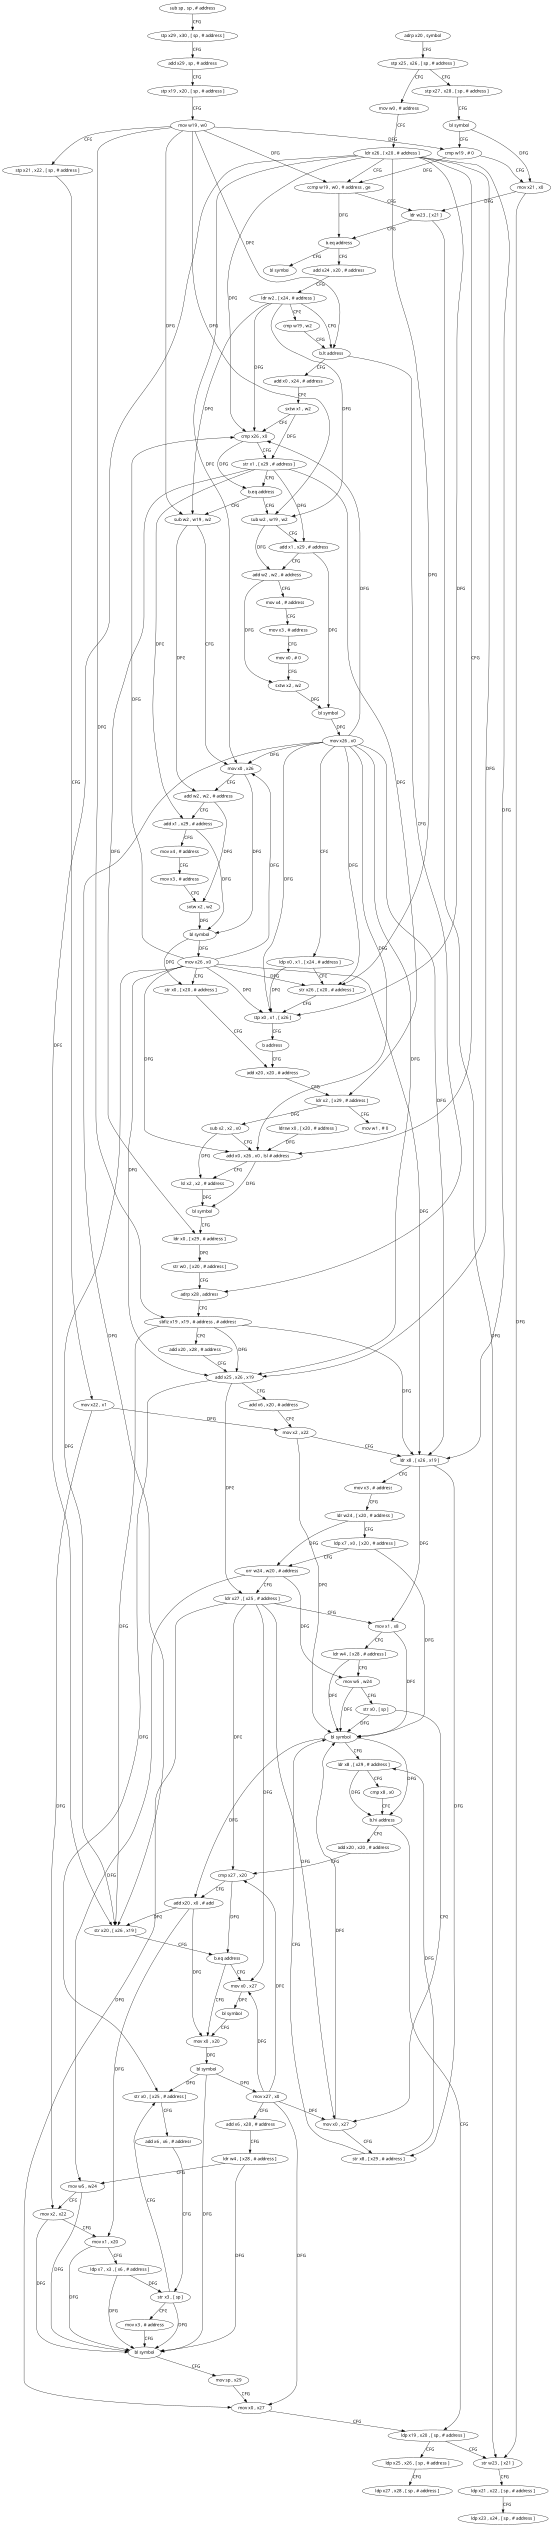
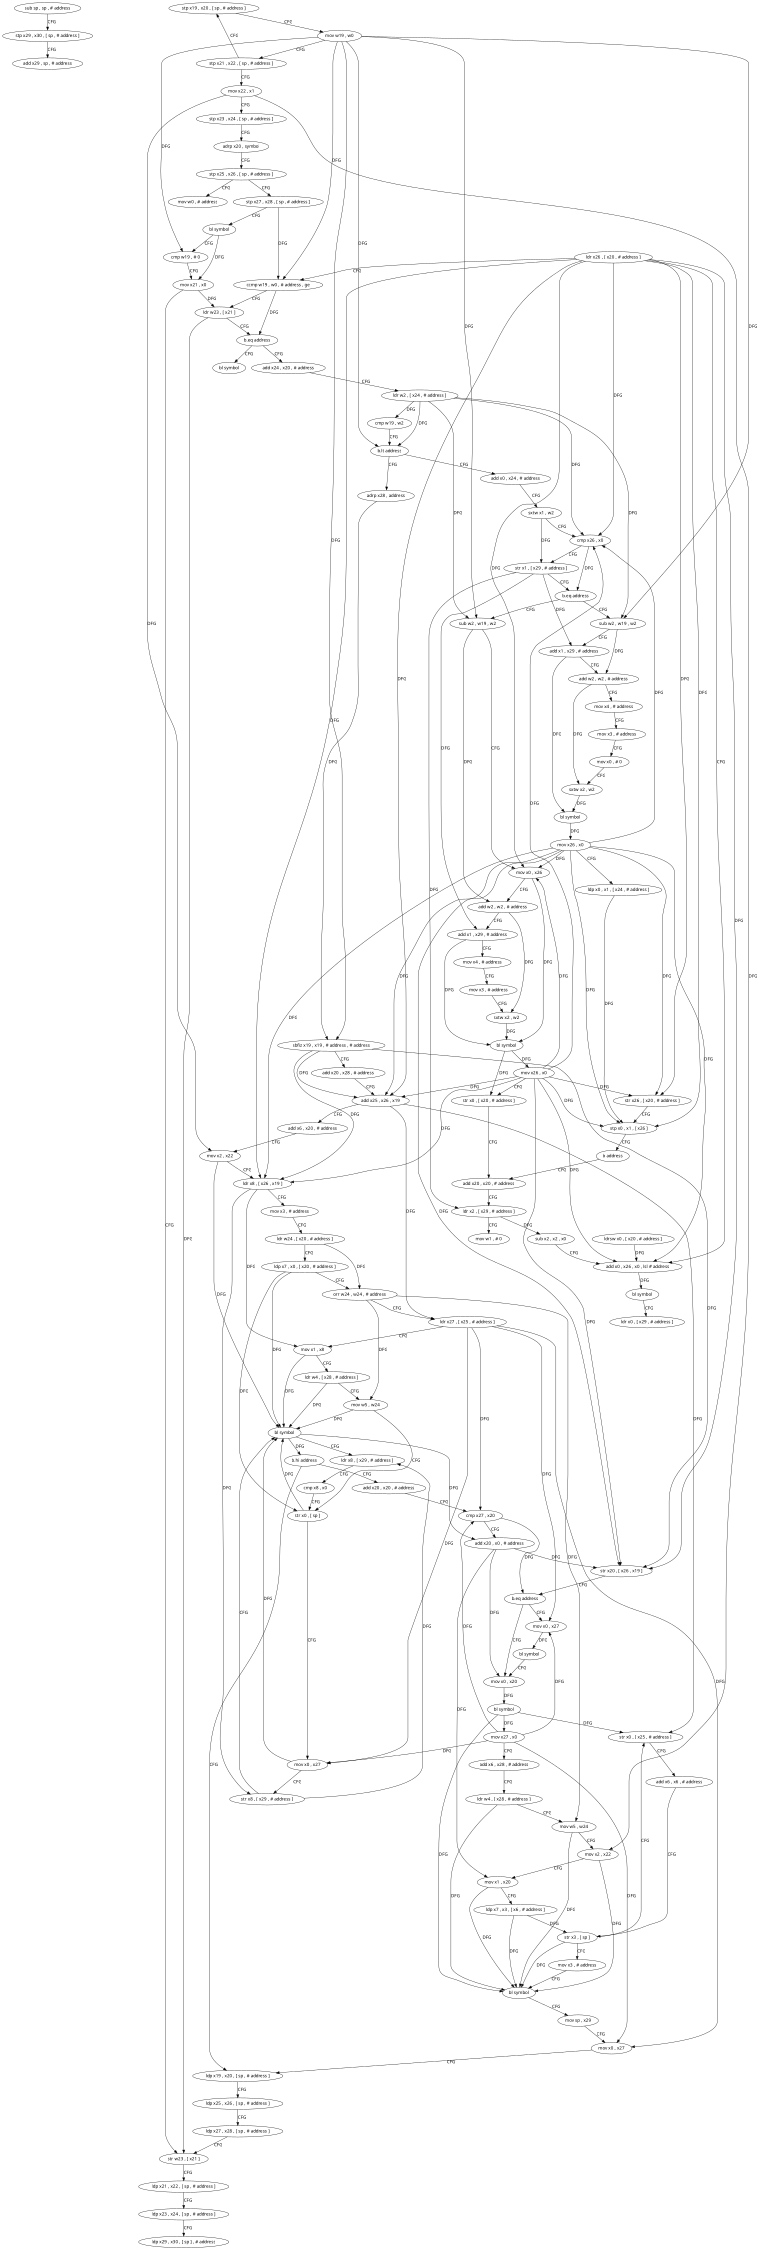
(193, 76) -> (228, 37)
none -> (241, 119)
(396, 129) -> none
(404, 170) -> (278, 242)
(298, 312) -> (411, 409)
(332, 326) -> (423, 423)
(112, 826) -> none
(317, 975) -> none
(203, 1184) -> none
(200, 1267) -> none
(203, 1308) -> (333, 762)
(521, 1322) -> (170, 1225)
none -> (240, 1397)
(272, 1571) -> (360, 1294)
(350, 1795) -> none
(382, 1805) -> (312, 1500)
(194, 1903) -> (499, 1544)
none -> (184, 2242)
(464, 2449) -> (212, 2145)
